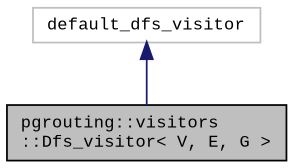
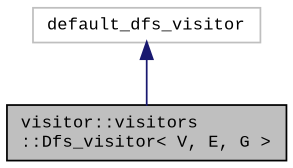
(147, 133) -> (147, 133)
